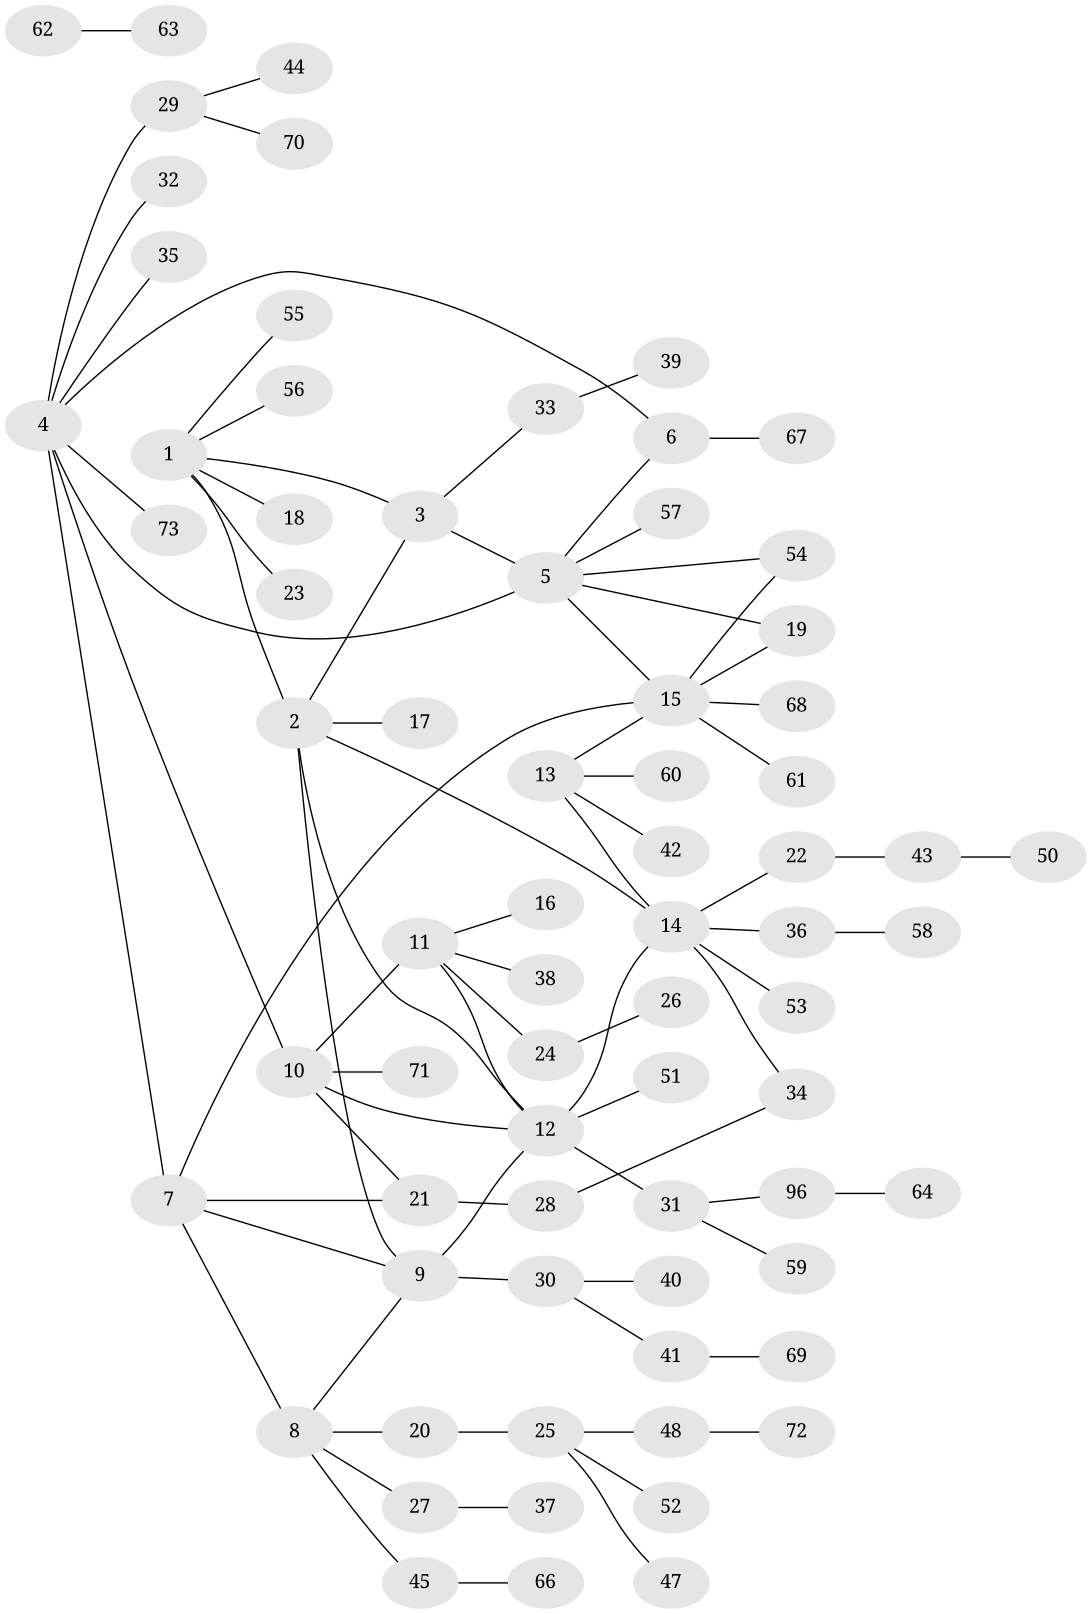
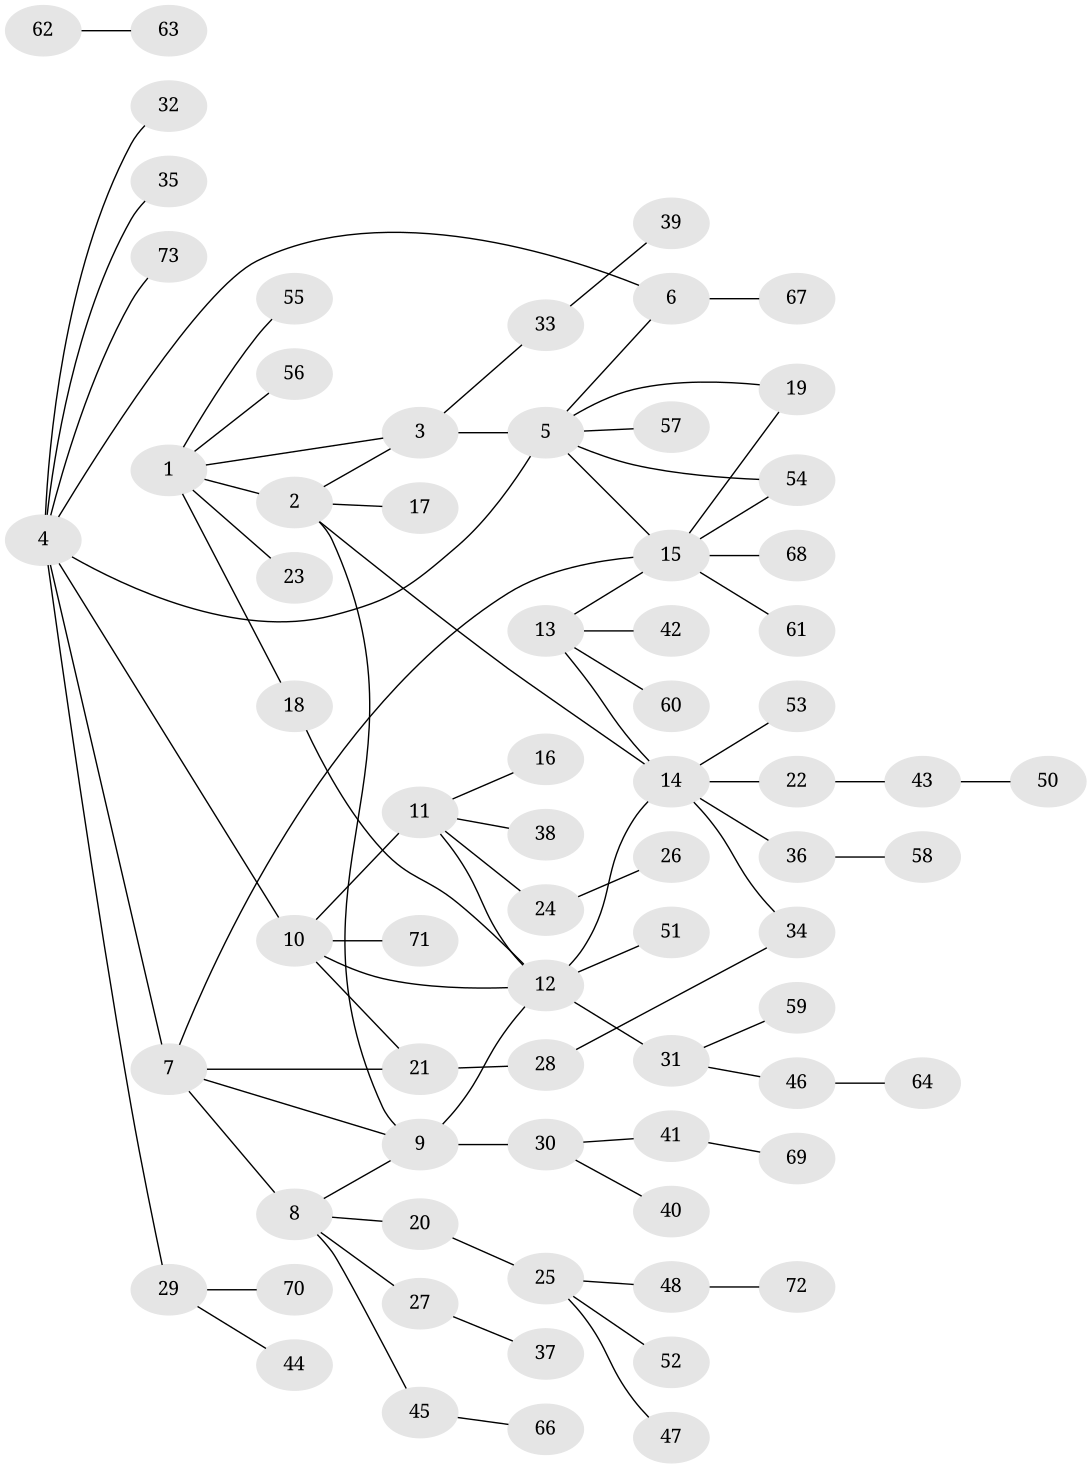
(367, 958) -> (397, 864)
(797, 1193) -> (797, 1083)
